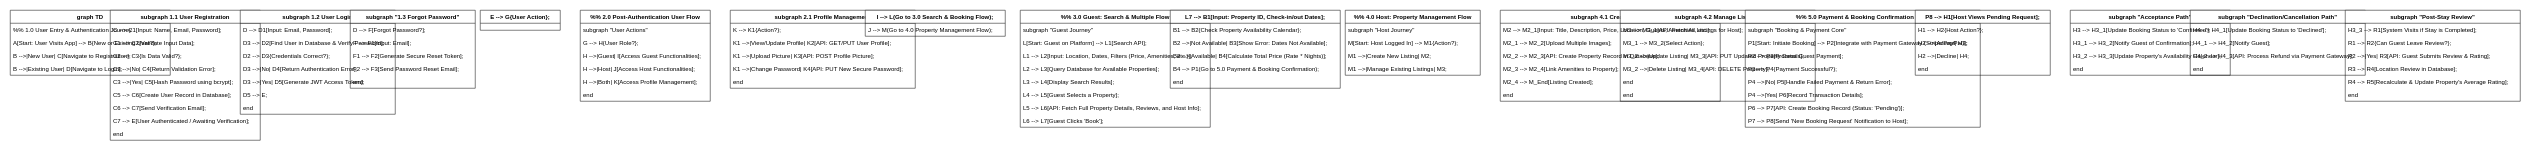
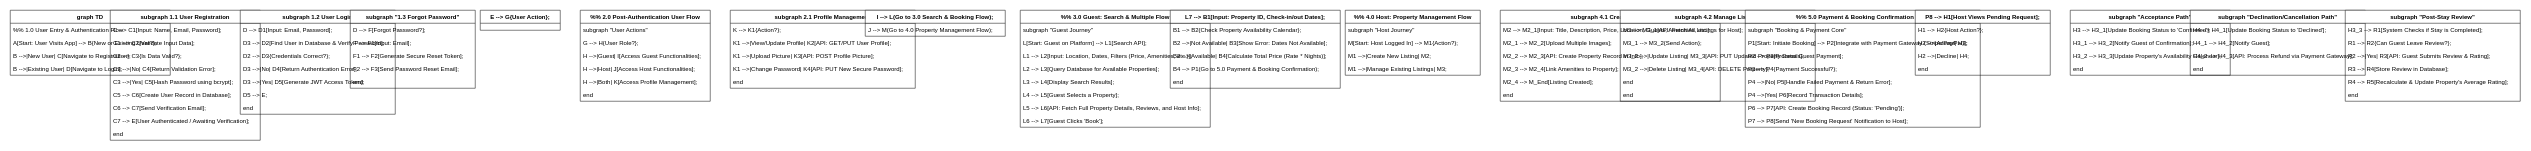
(77, 30) -> (71, 30)
(2419, 30) -> (2420, 30)
(1667, 43) -> (1664, 43)
(1588, 56) -> (1581, 56)
(2407, 69) -> (2402, 69)
